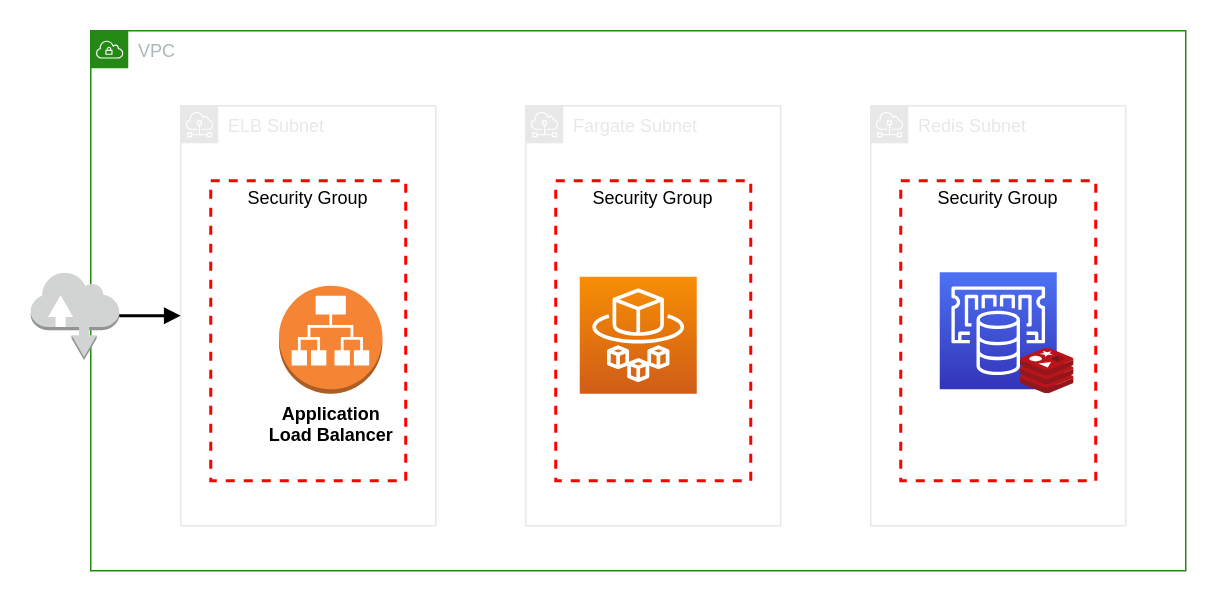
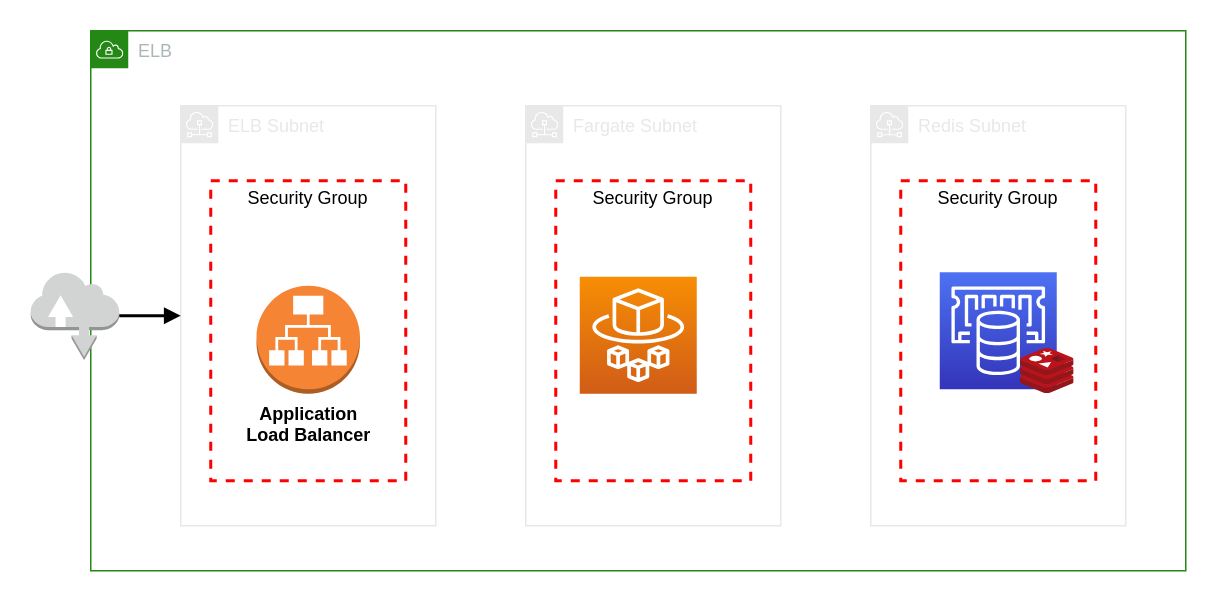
(154, 52) -> (154, 52)
(331, 340) -> (308, 340)
